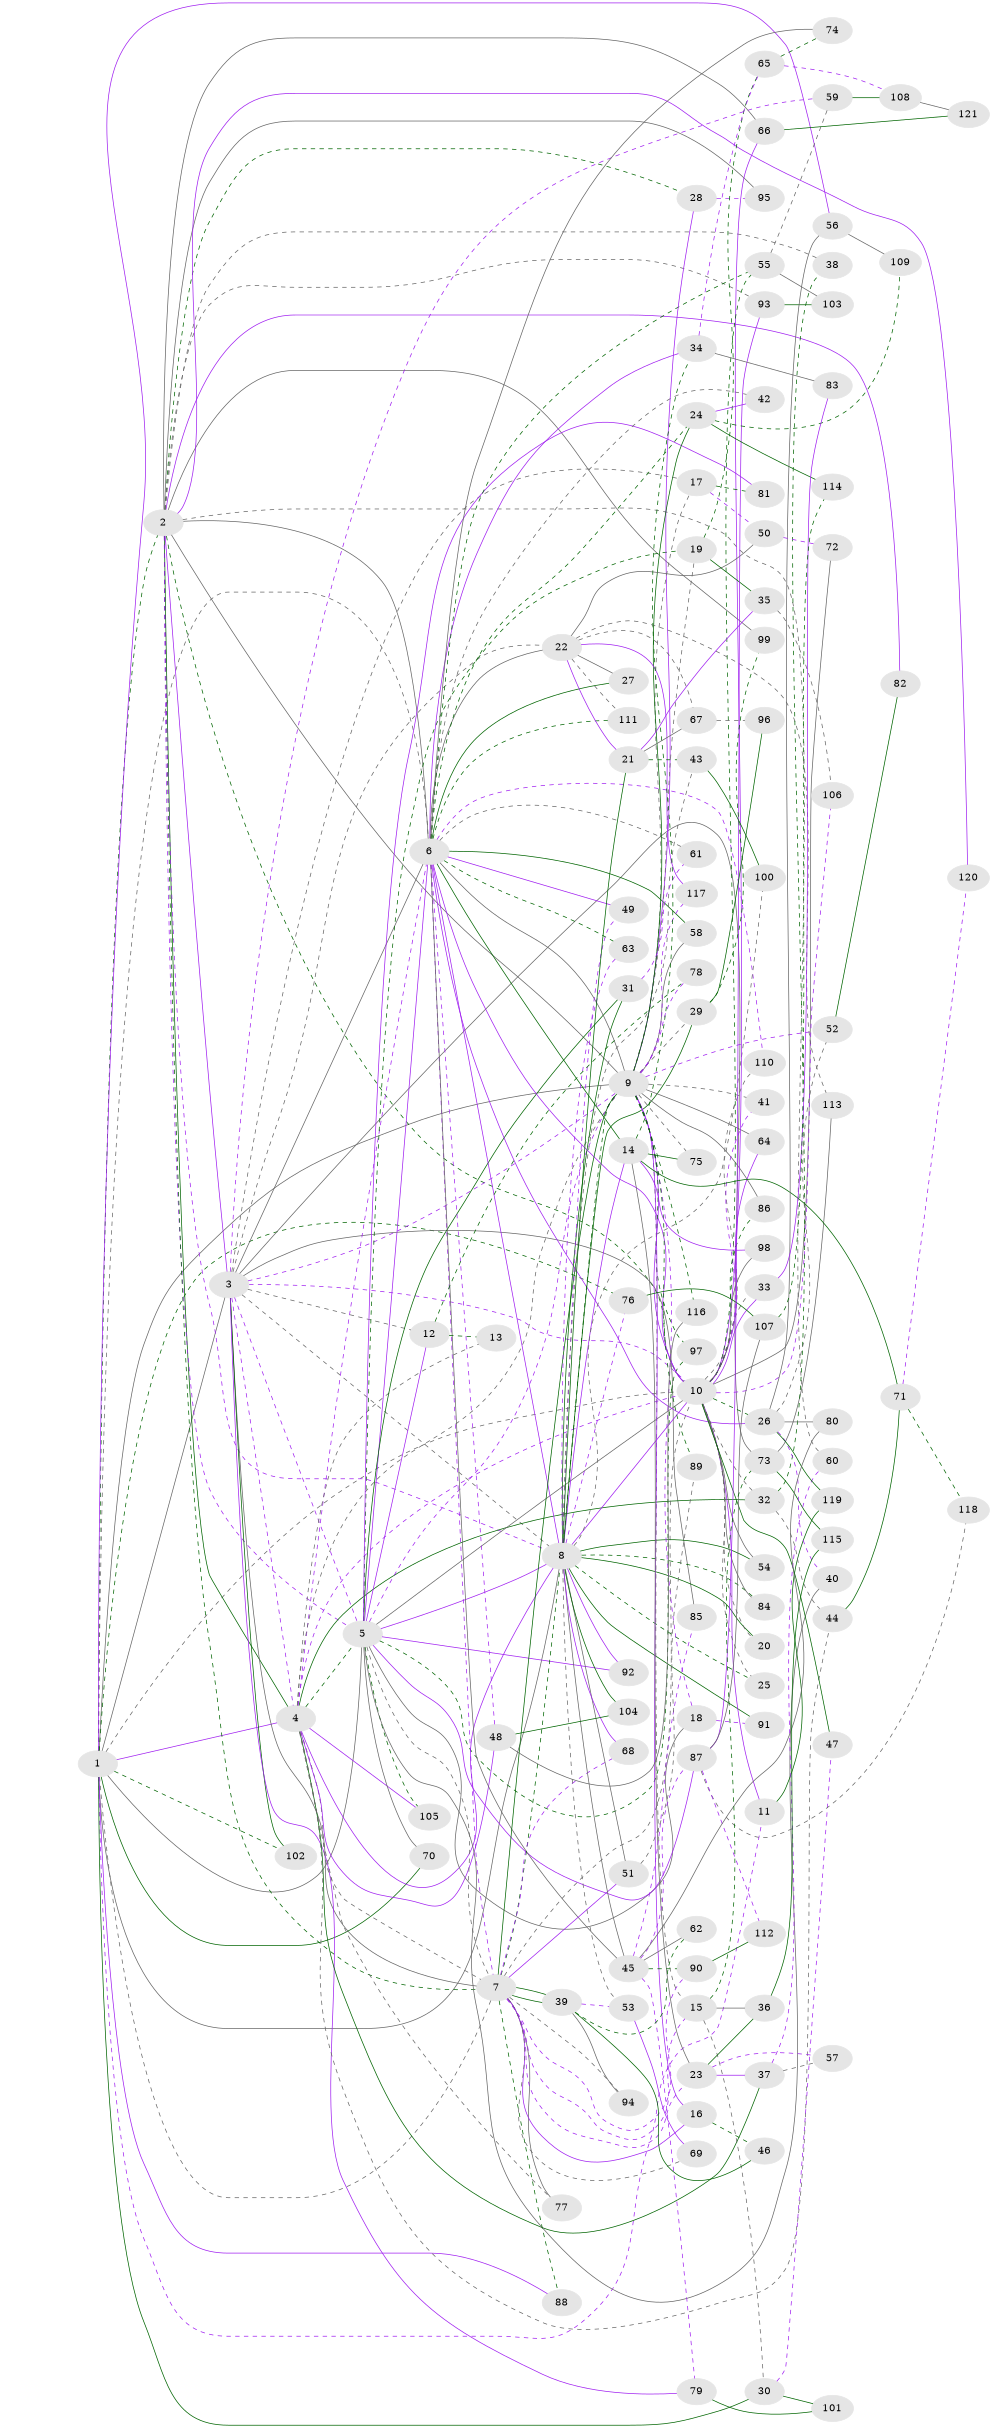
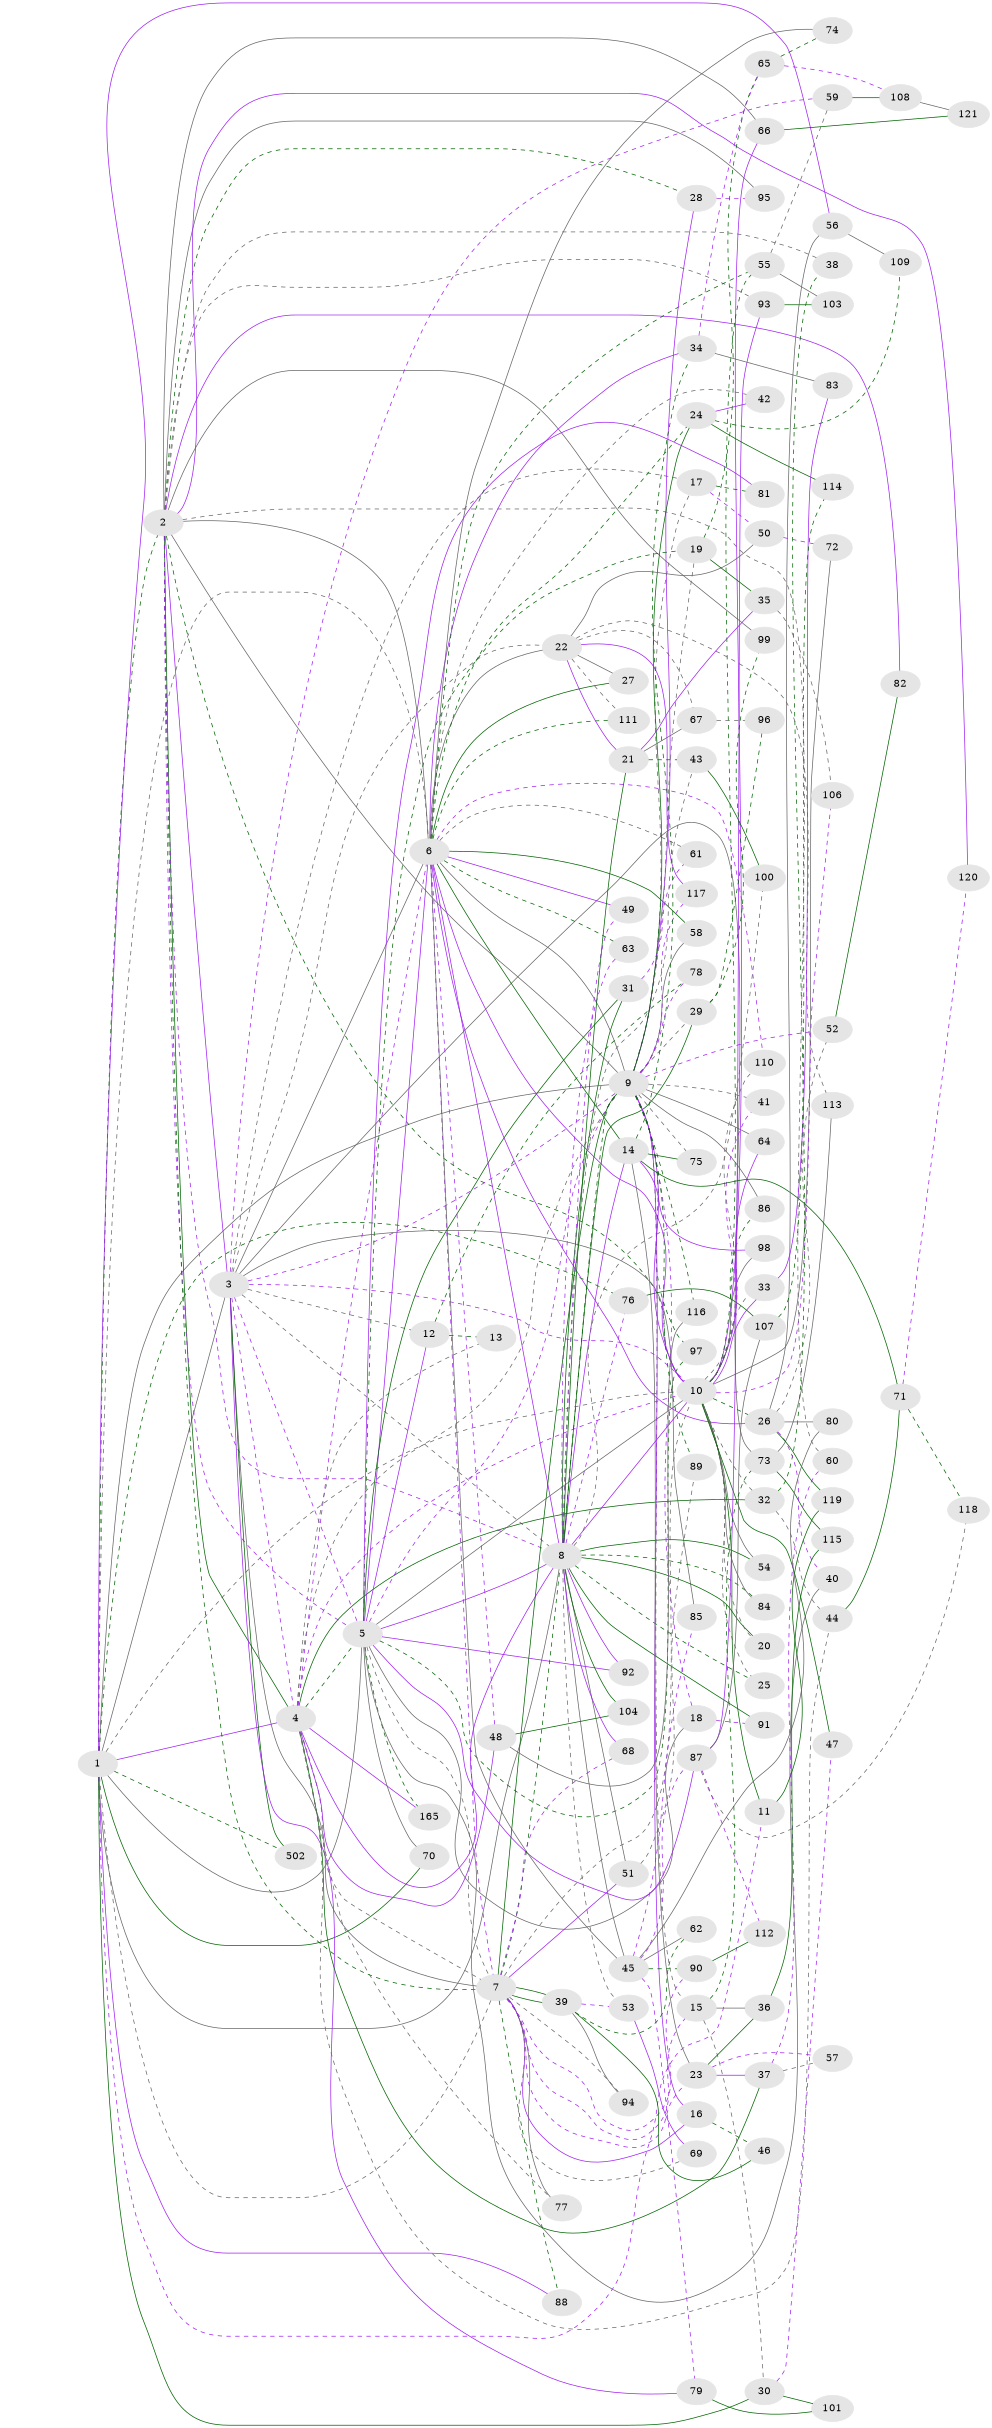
(748, 822) -> (748, 822)
(736, 1692) -> (736, 1692)
(429, 1817) -> (429, 1817)
(296, 1856) -> (296, 1856)
